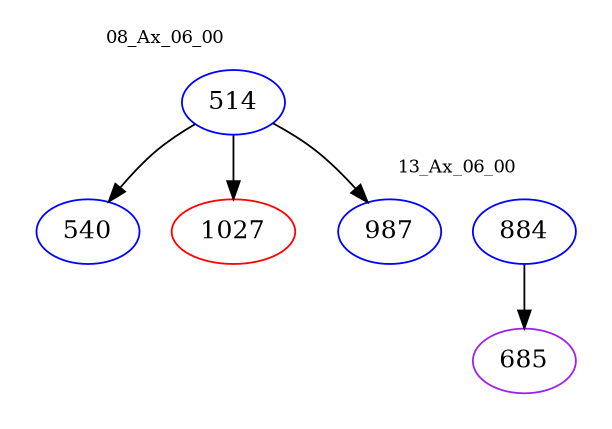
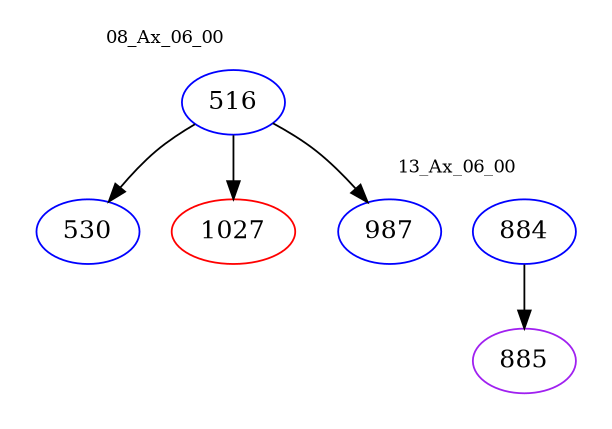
(233, 102) -> (233, 102)
(88, 232) -> (88, 232)
(524, 361) -> (524, 361)
